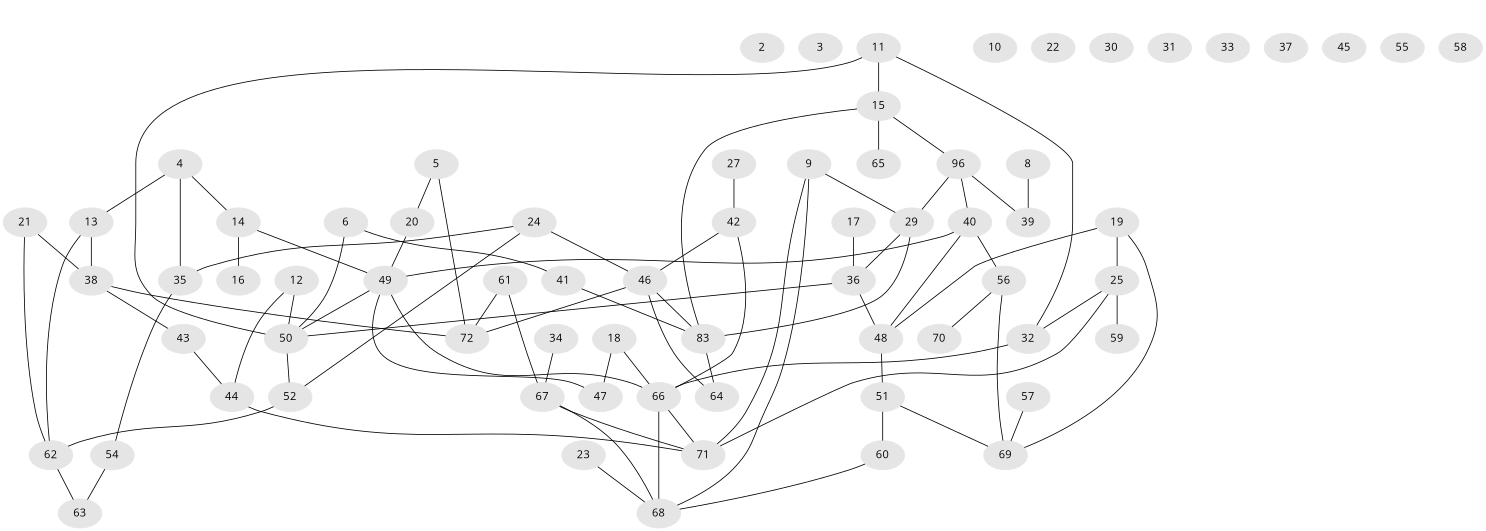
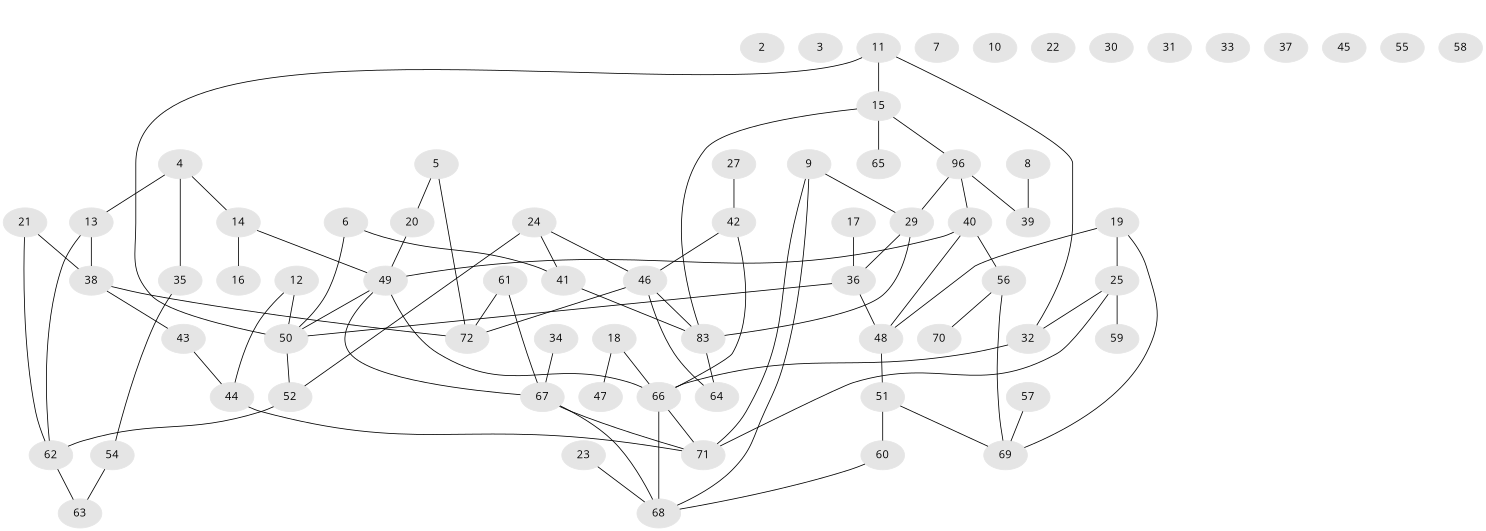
none -> (937, 48)
(354, 244) -> (549, 252)
(450, 374) -> (398, 376)
